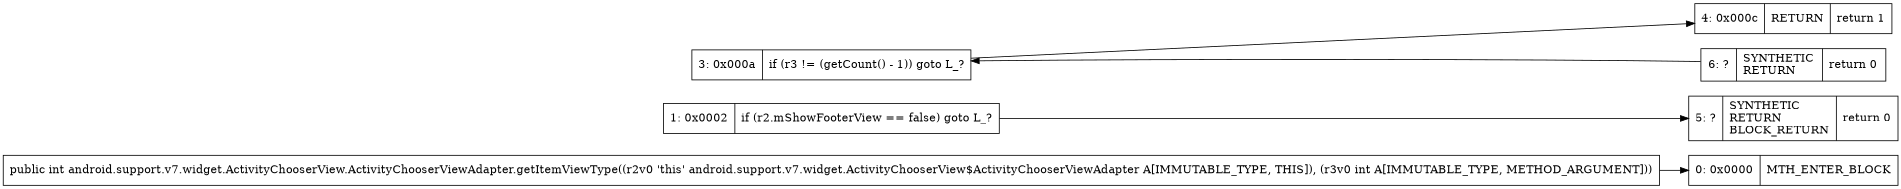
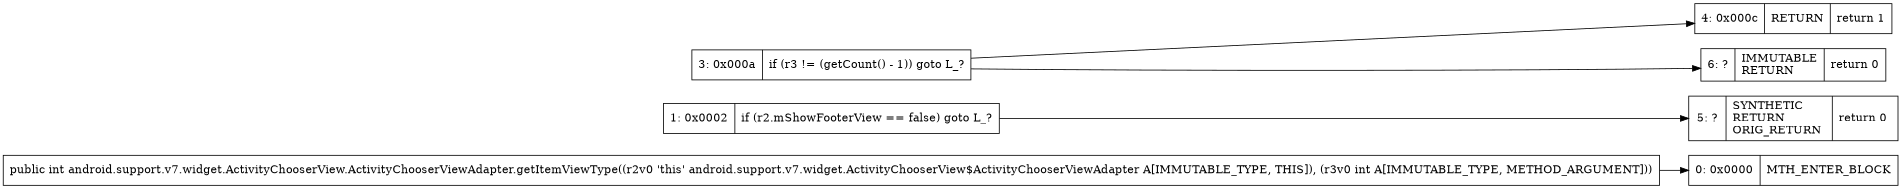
(1779, 58) -> (1780, 58)
(1340, 59) -> (1332, 70)
(1780, 130) -> (1777, 130)
